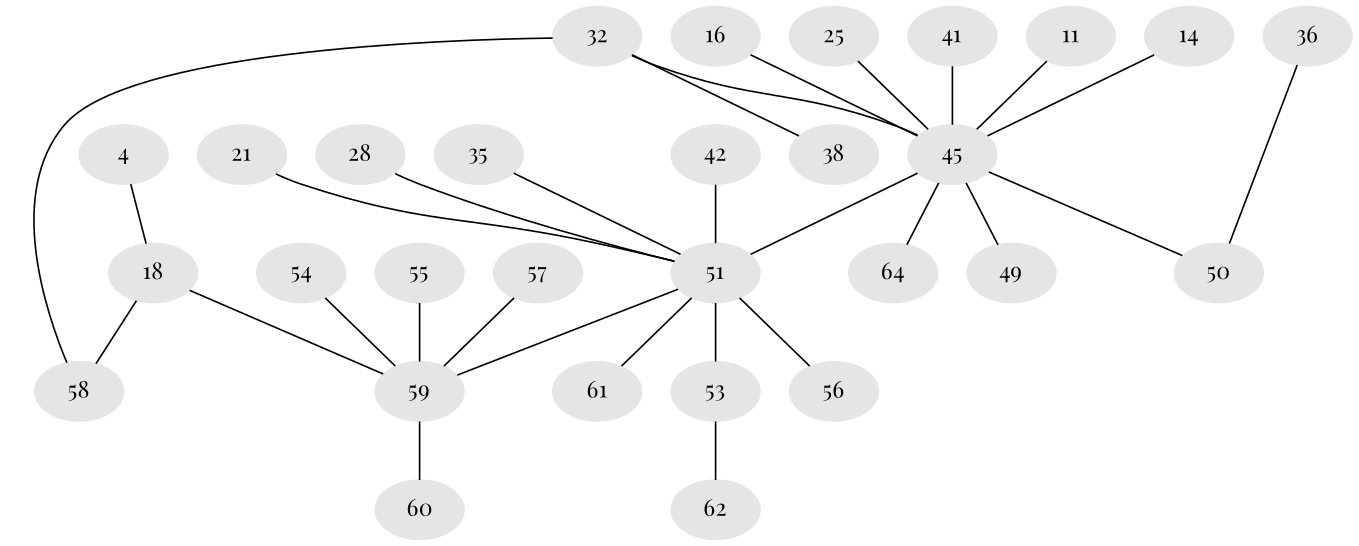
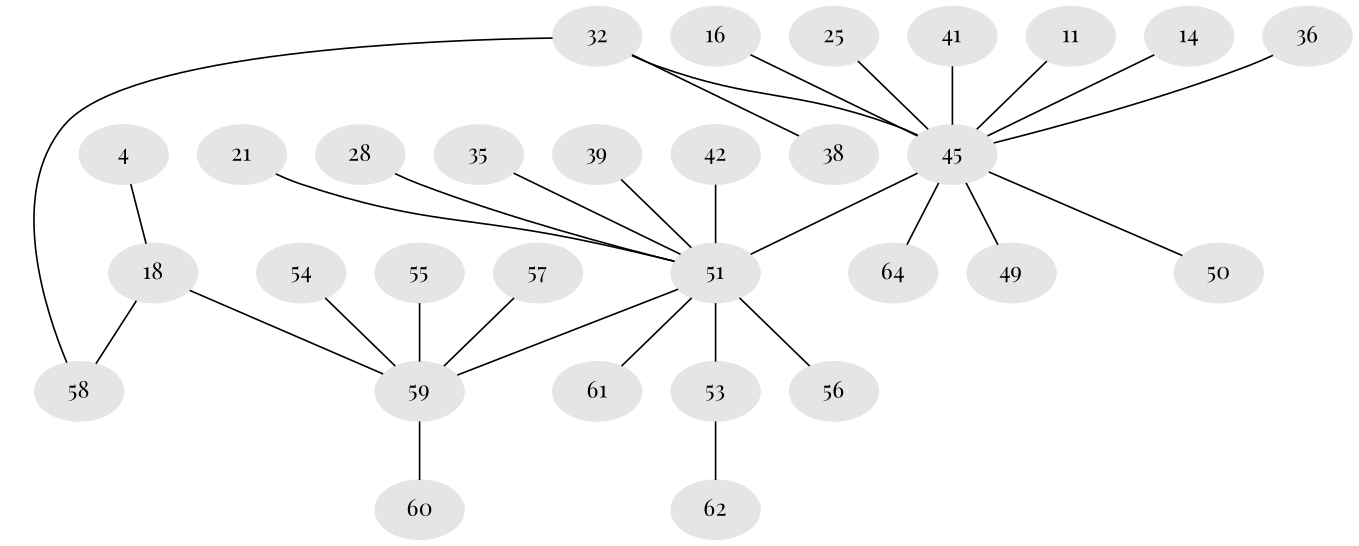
(1263, 154) -> (1135, 104)
none -> (597, 155)
